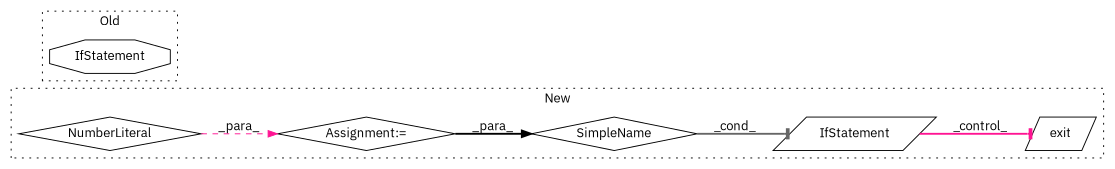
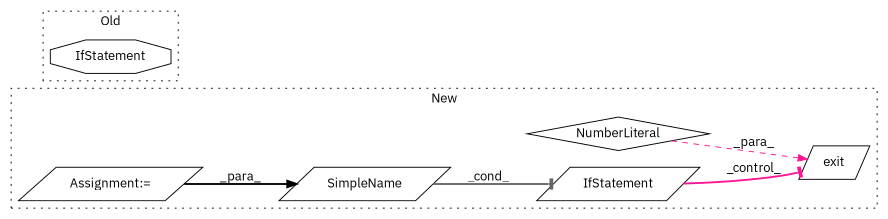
(235, 134) -> (735, 149)
(366, 134) -> (111, 184)
(614, 134) -> (365, 184)
